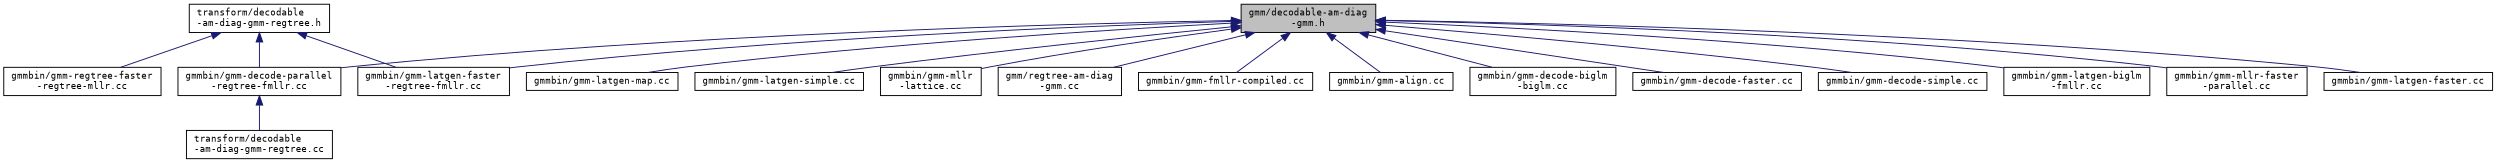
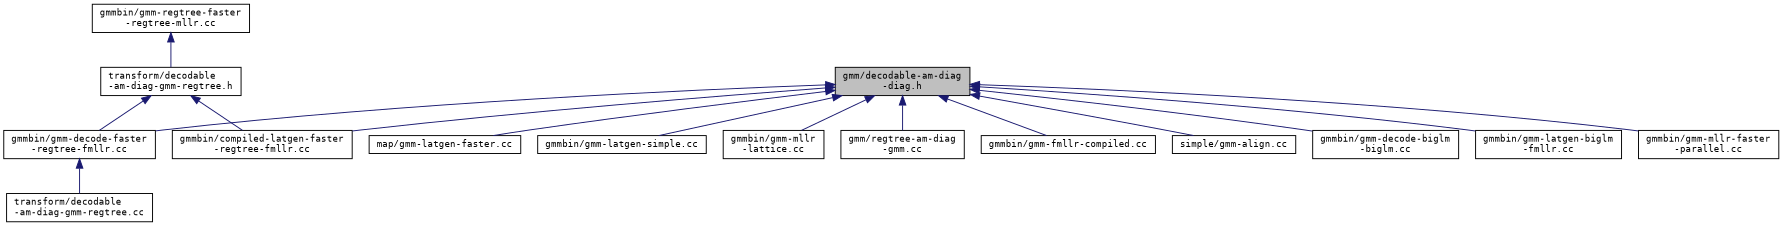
(1308, 18) -> (903, 81)
(166, 51) -> (171, 55)
(259, 81) -> (80, 145)
(434, 81) -> (262, 145)
(602, 81) -> none
(1391, 81) -> (1234, 145)
(1717, 81) -> none
(1903, 81) -> none
(2408, 81) -> (445, 145)
